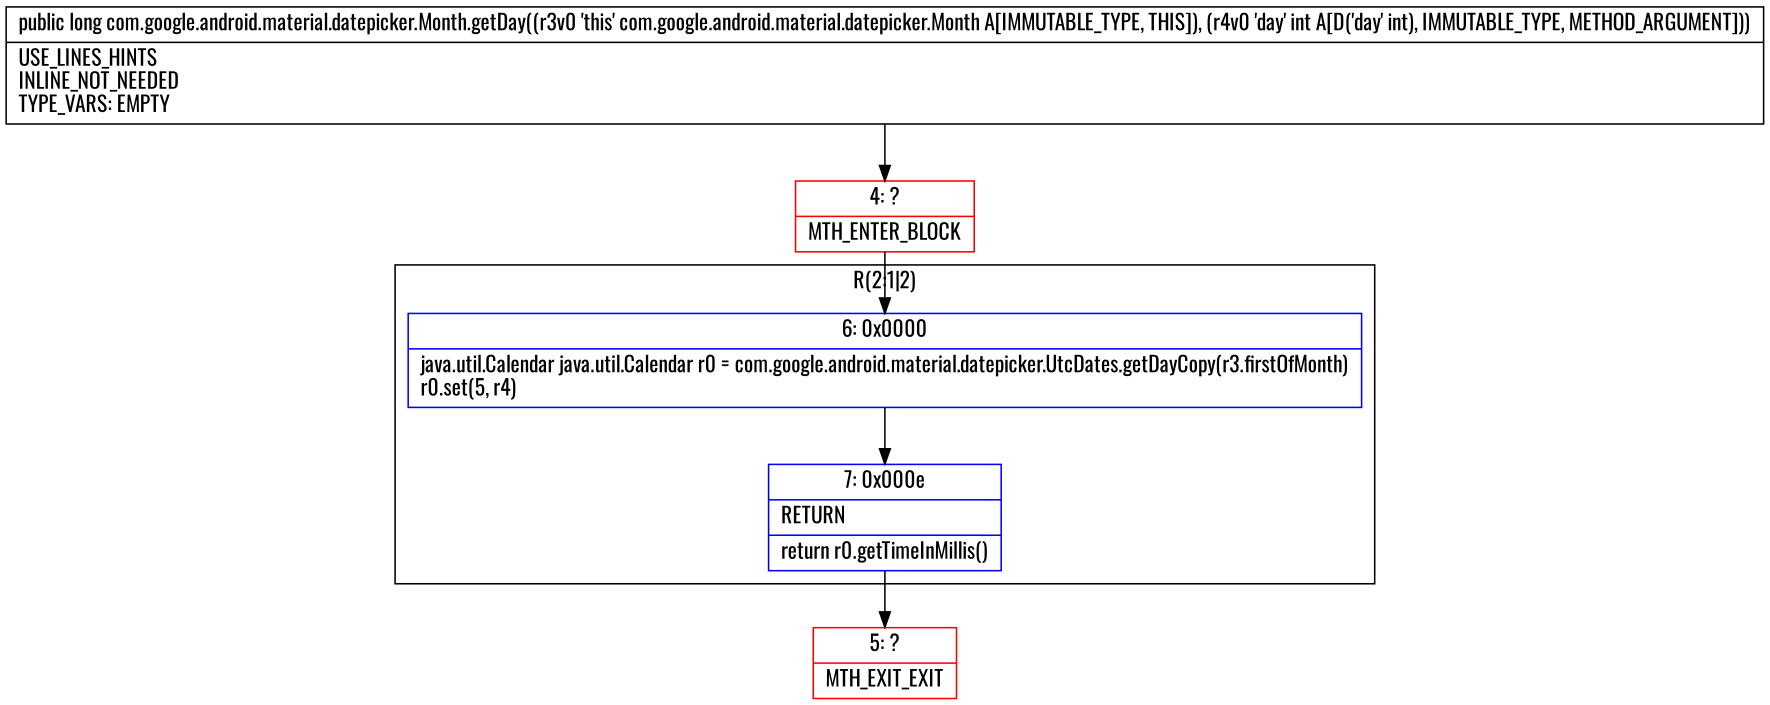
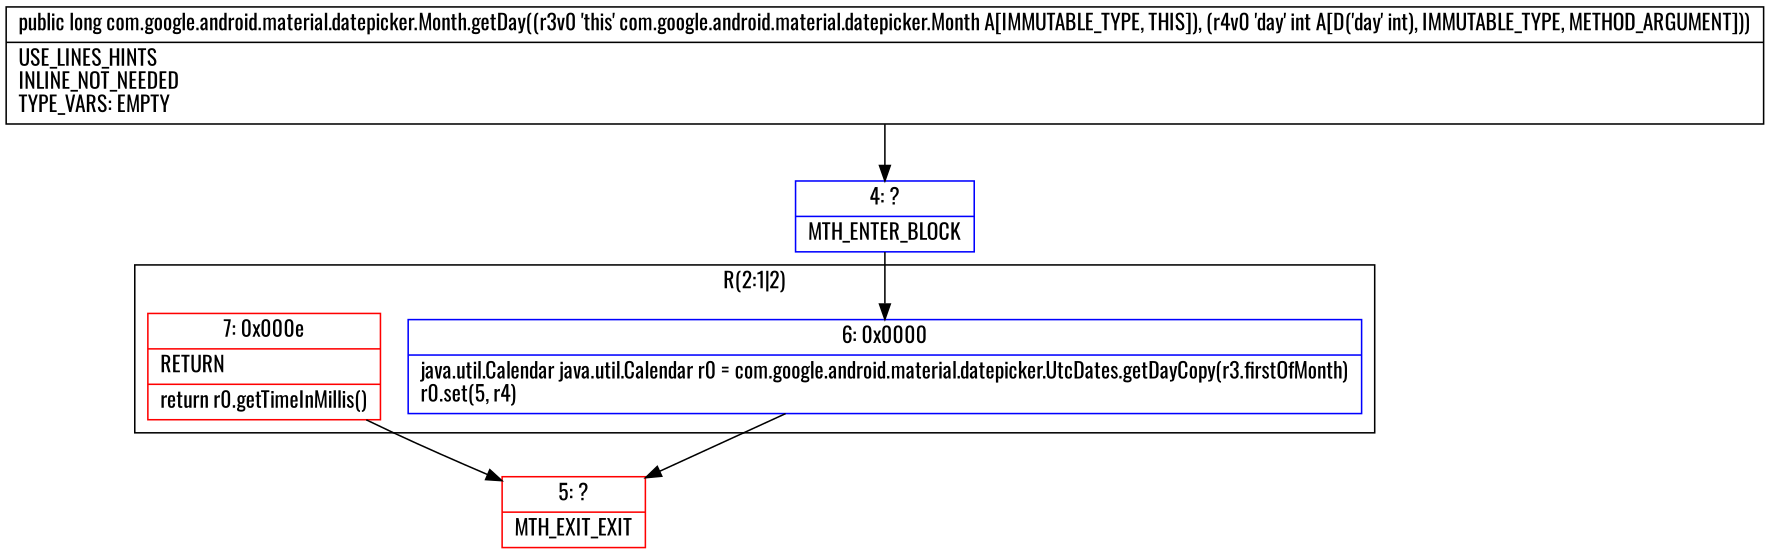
(885, 216) -> (885, 216)
(885, 428) -> (723, 442)
(885, 518) -> (264, 367)
